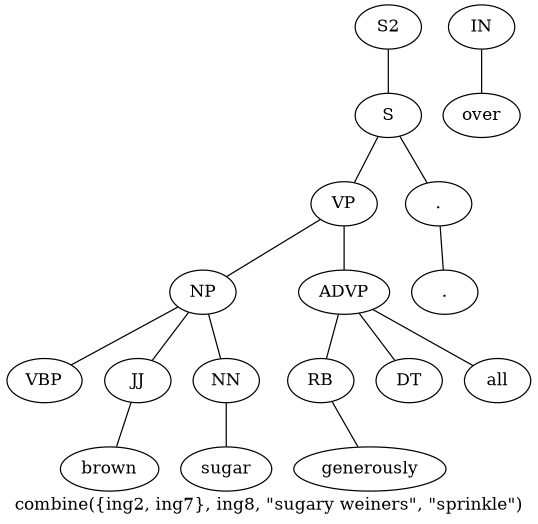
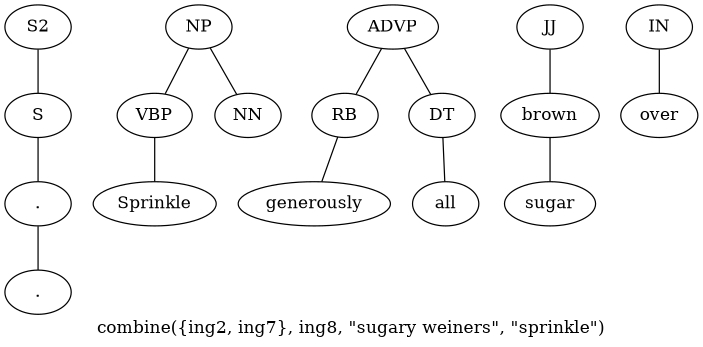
none -> (155, 204)
(344, 204) -> none
(170, 336) -> none
(423, 338) -> (444, 160)
(226, 425) -> (550, 160)
